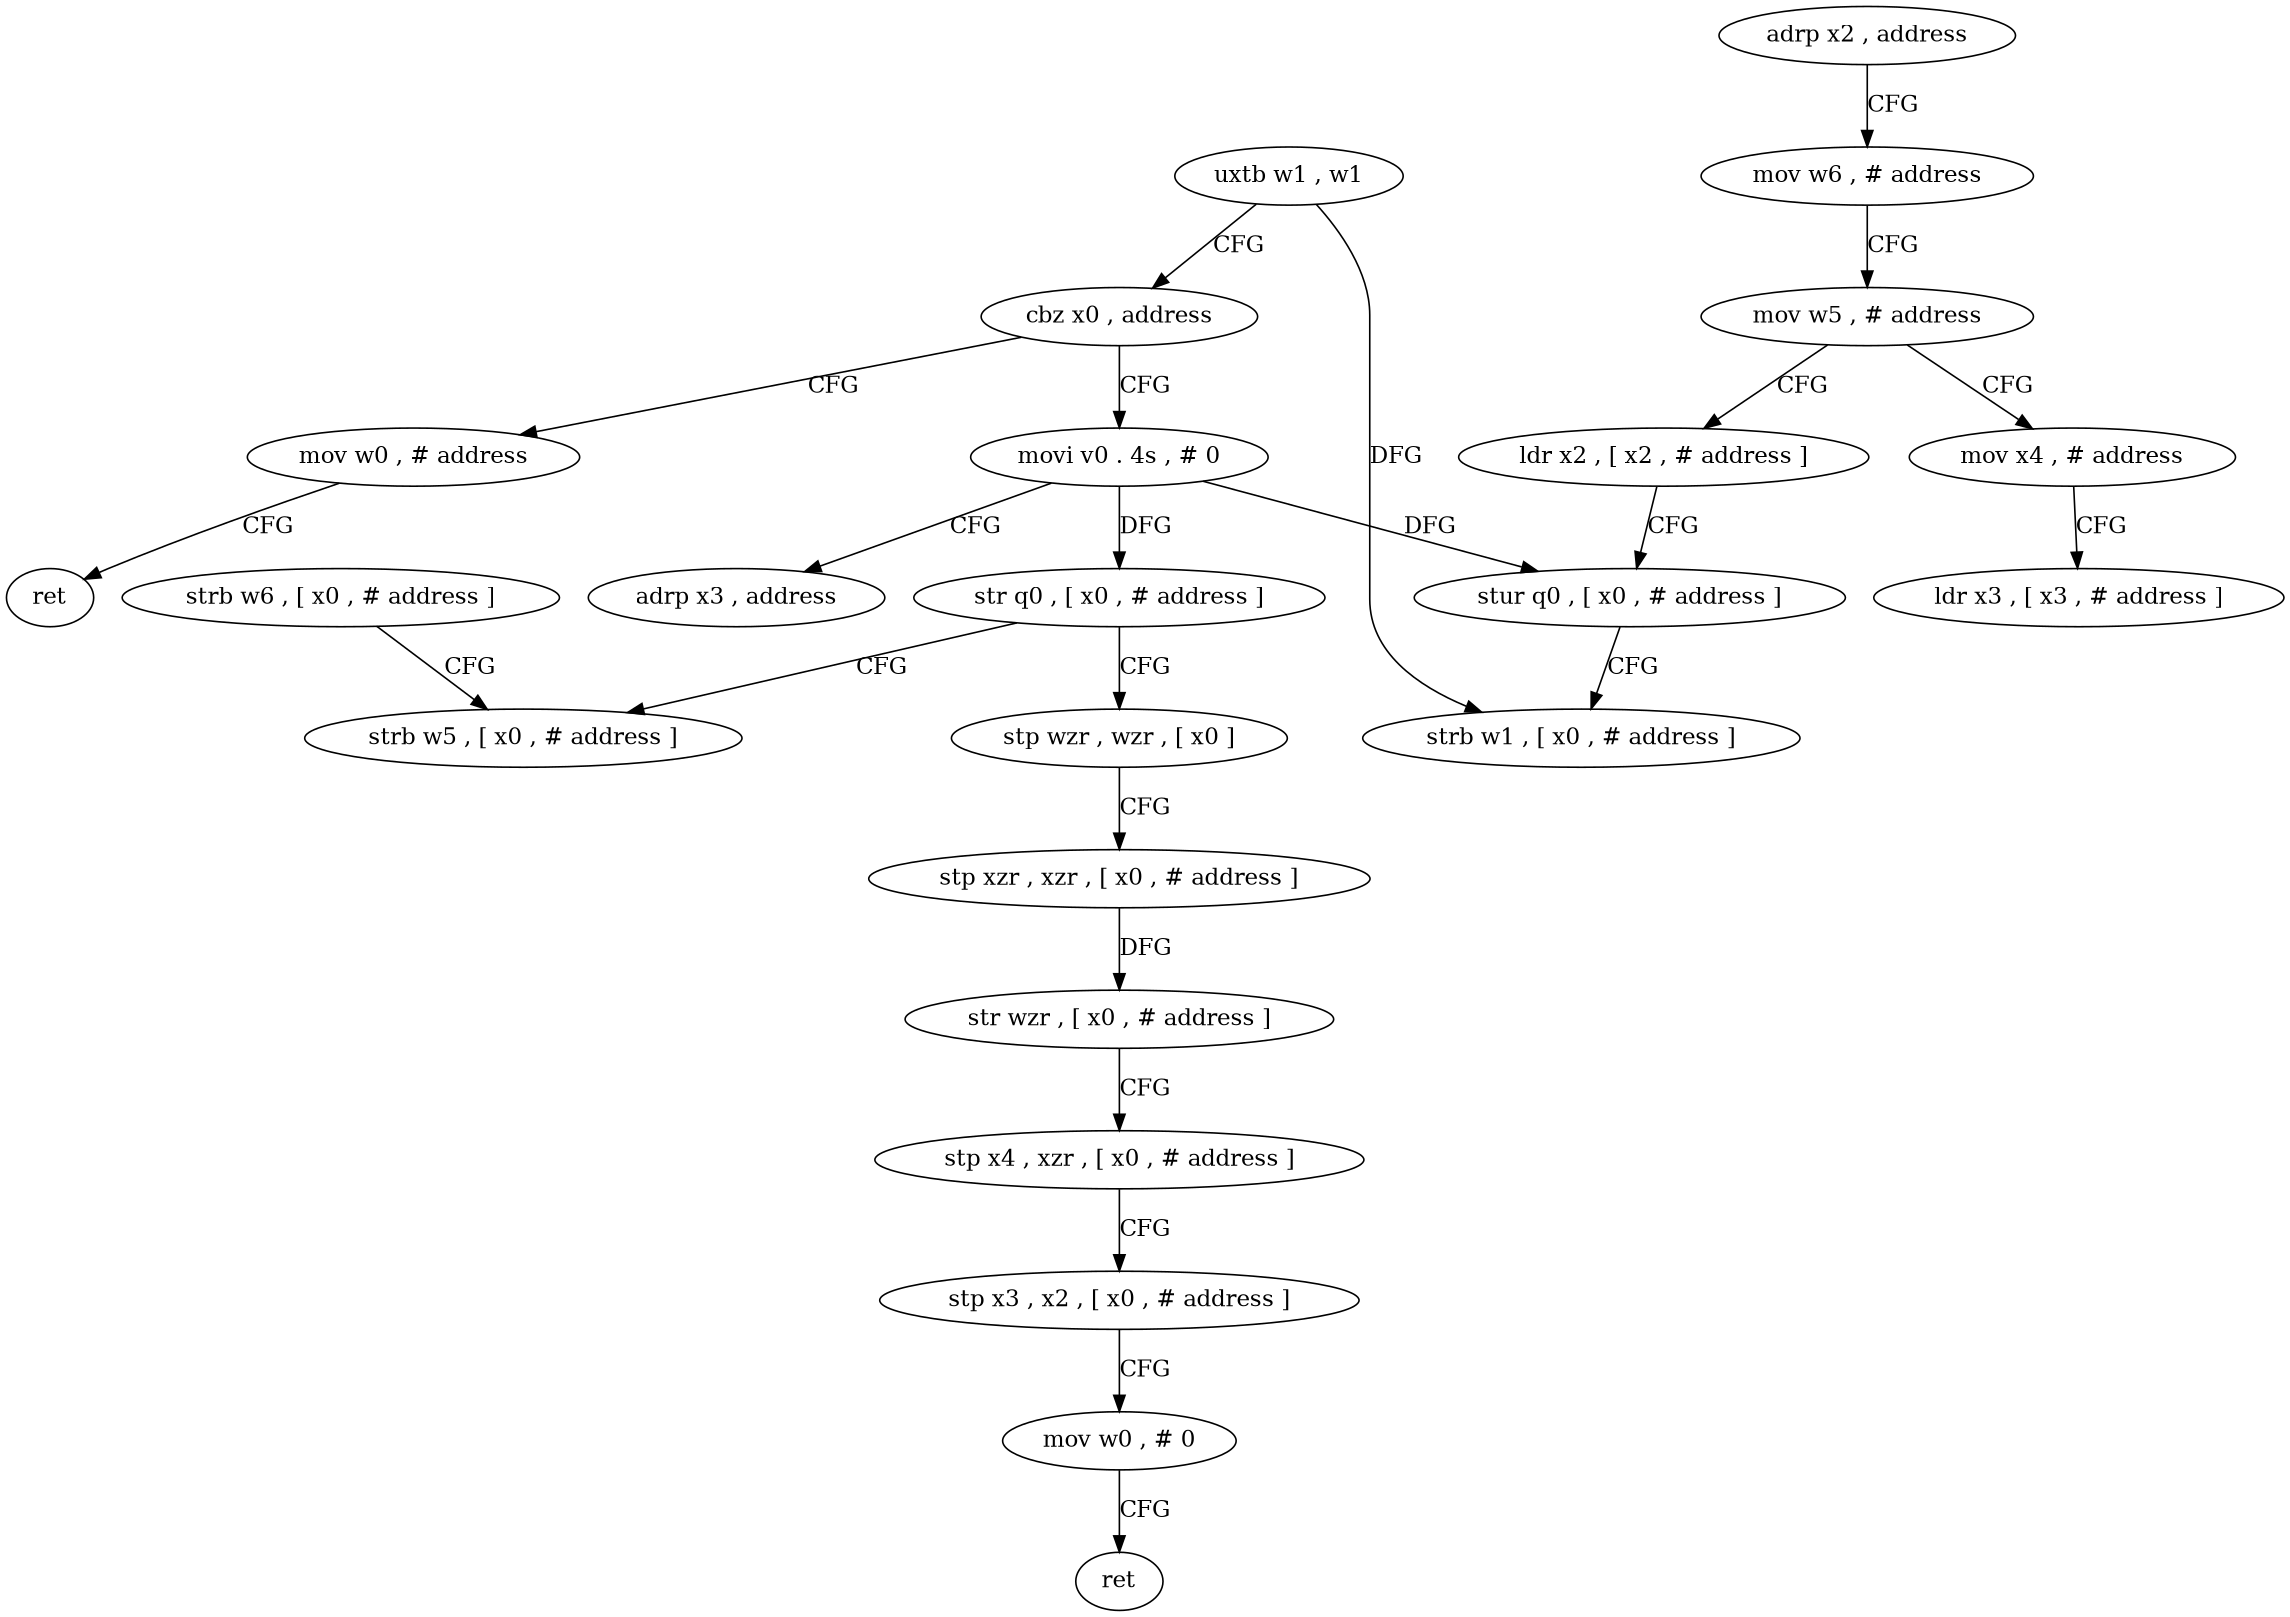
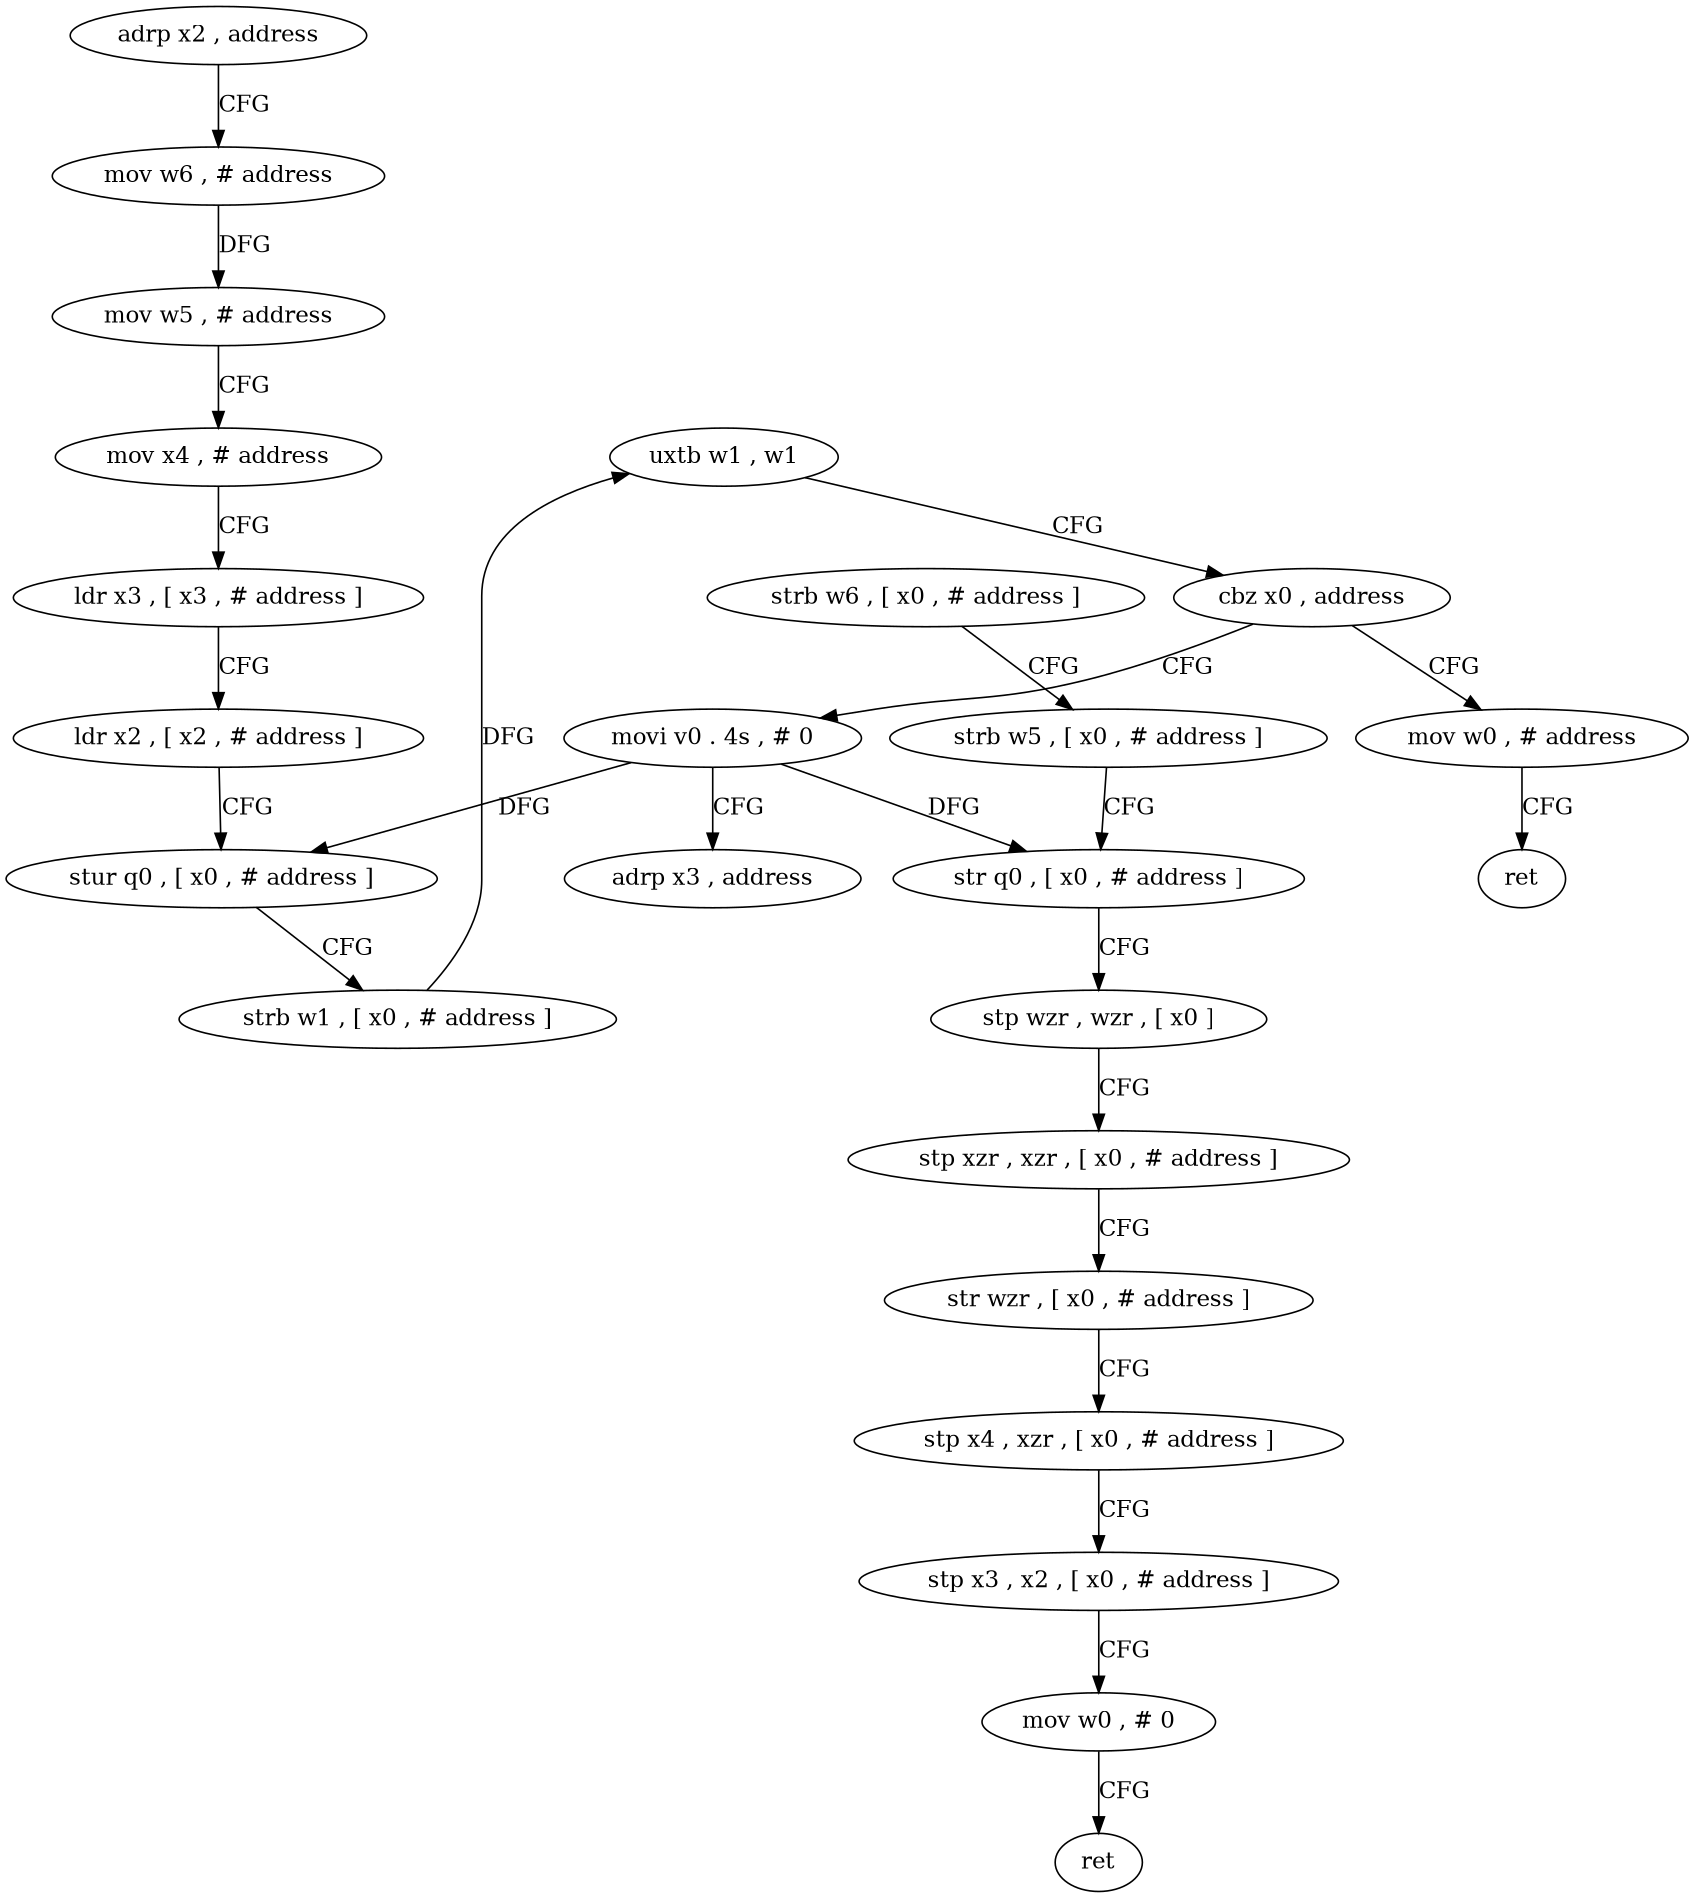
(1893, 246) -> (245, 246)
(1773, 382) -> (218, 660)
(1370, 471) -> (482, 706)
(830, 666) -> (1104, 800)
(1146, 949) -> (1125, 1230)
